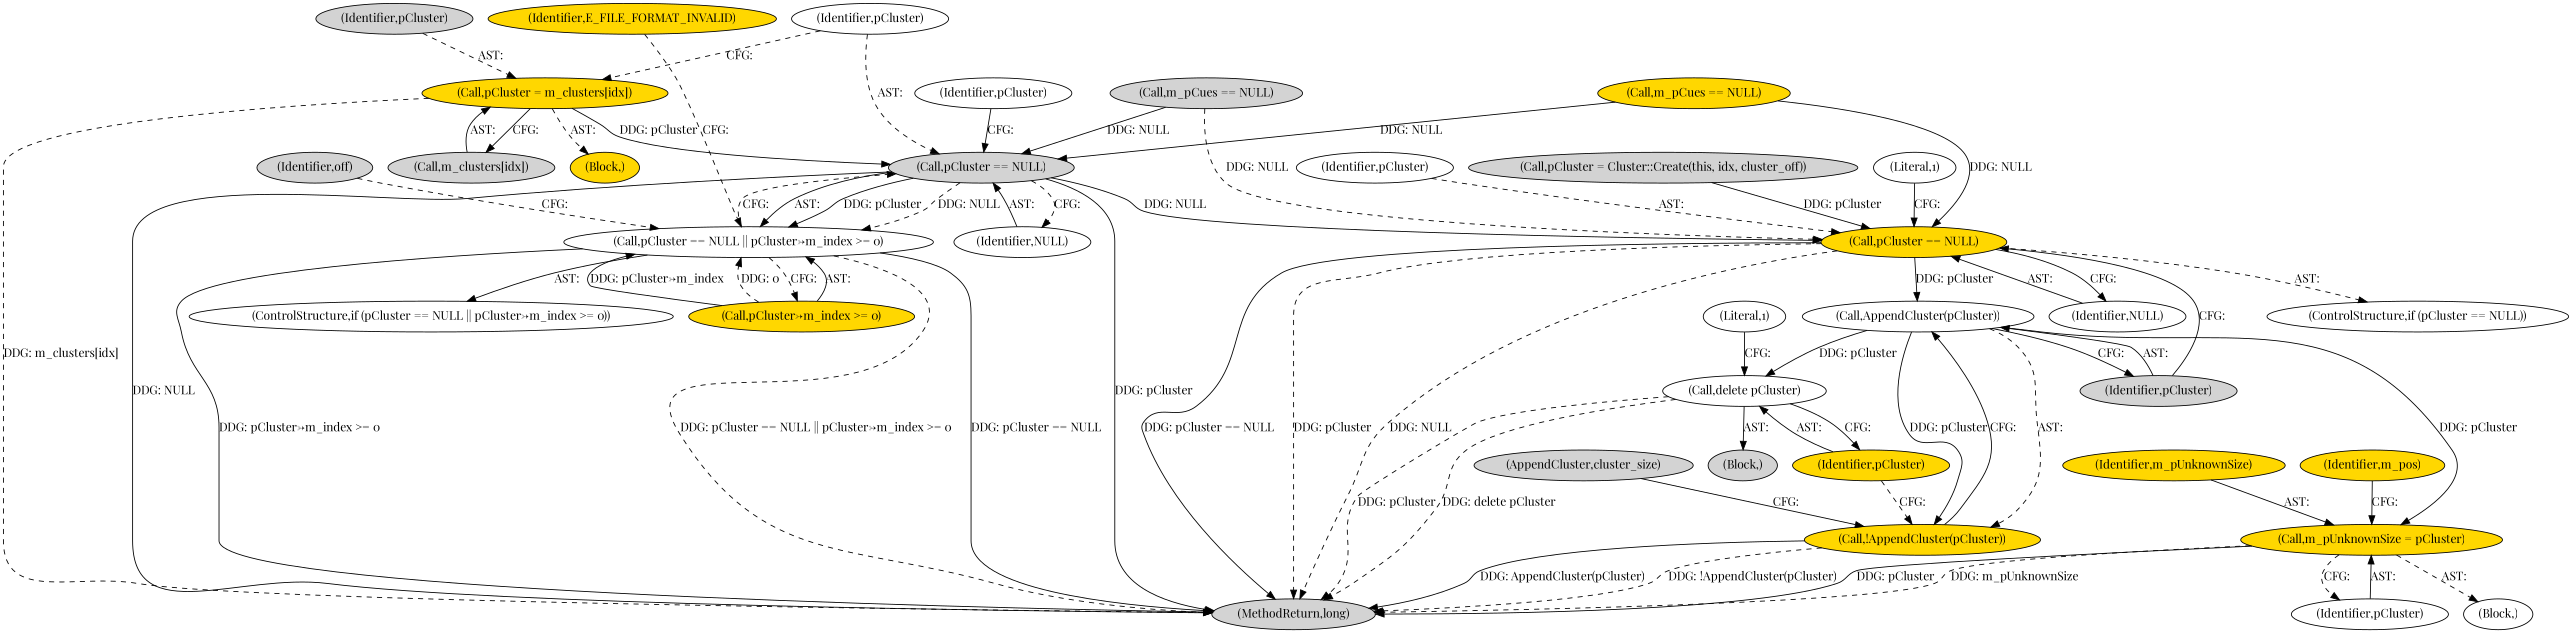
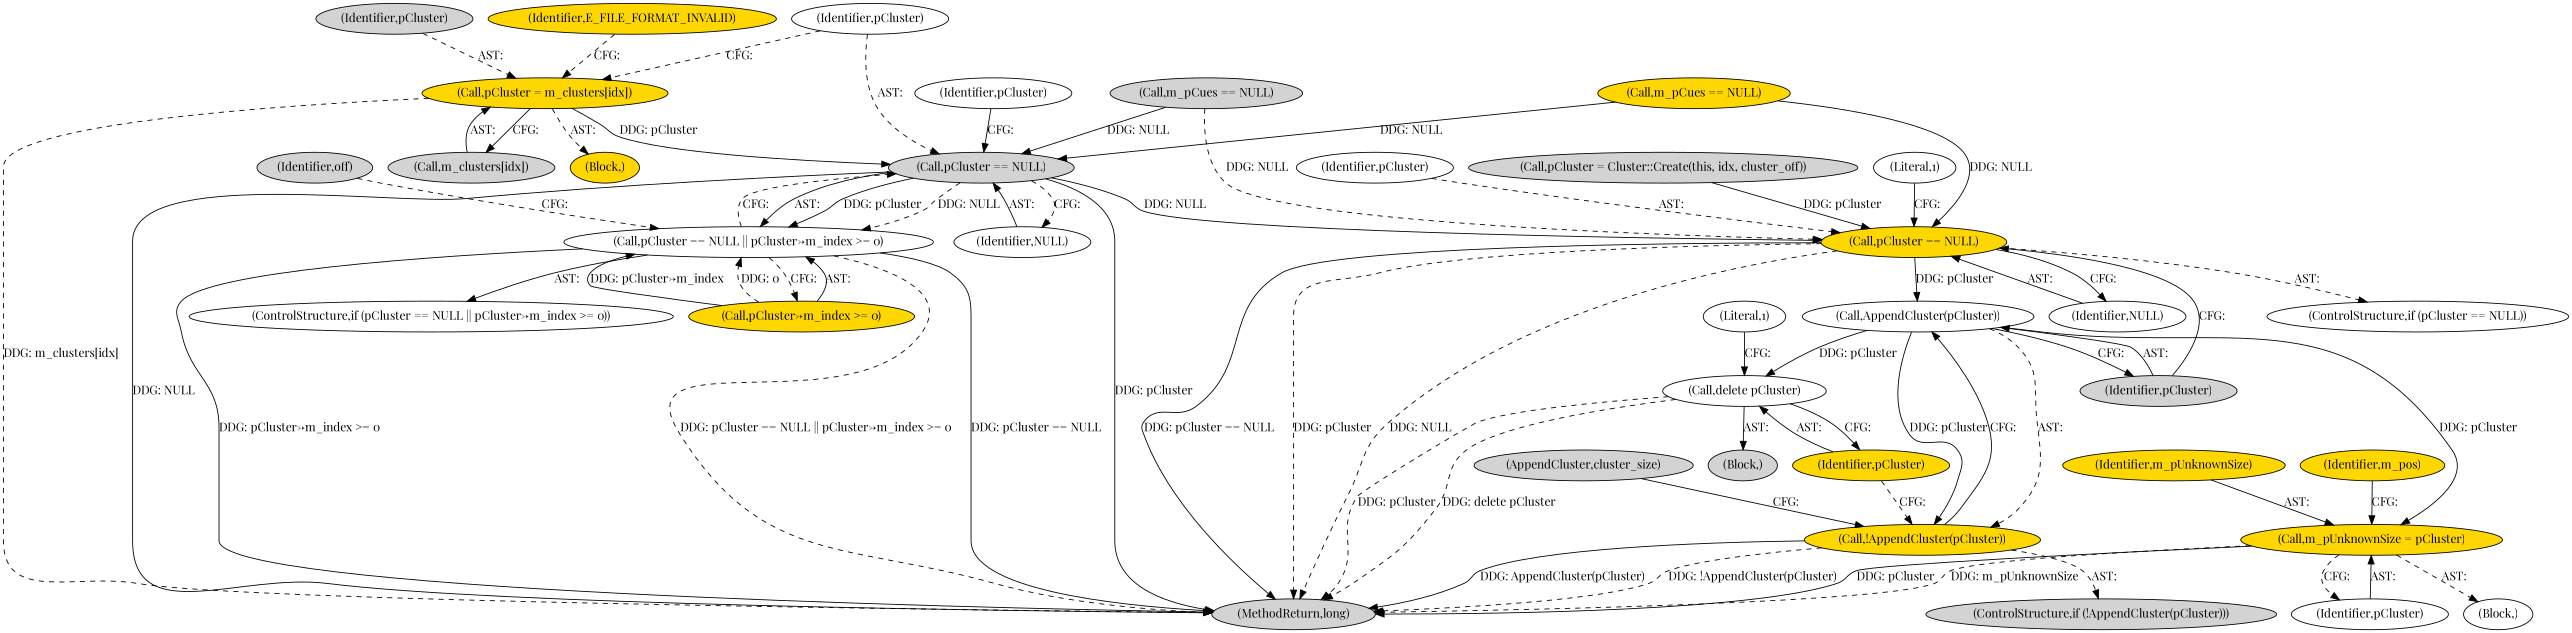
(697, 123) -> (592, 53)
none -> (2101, 614)
